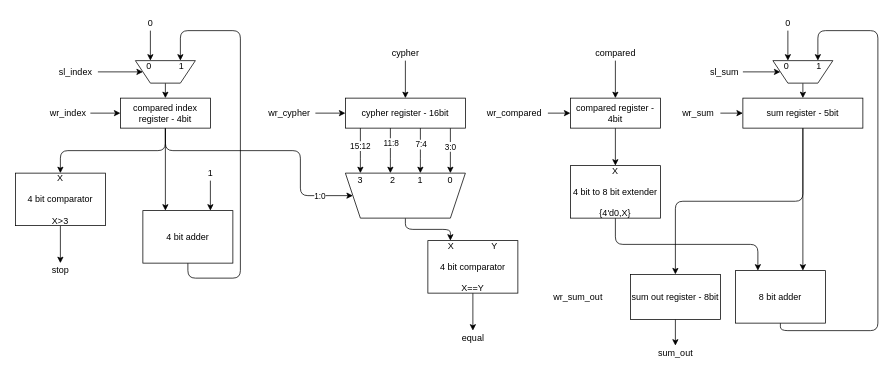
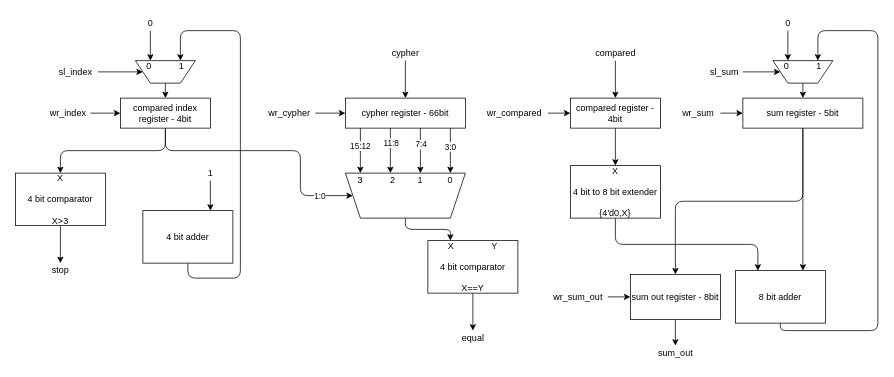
(405, 113) -> (405, 113)
(165, 177) -> none
none -> (624, 297)
